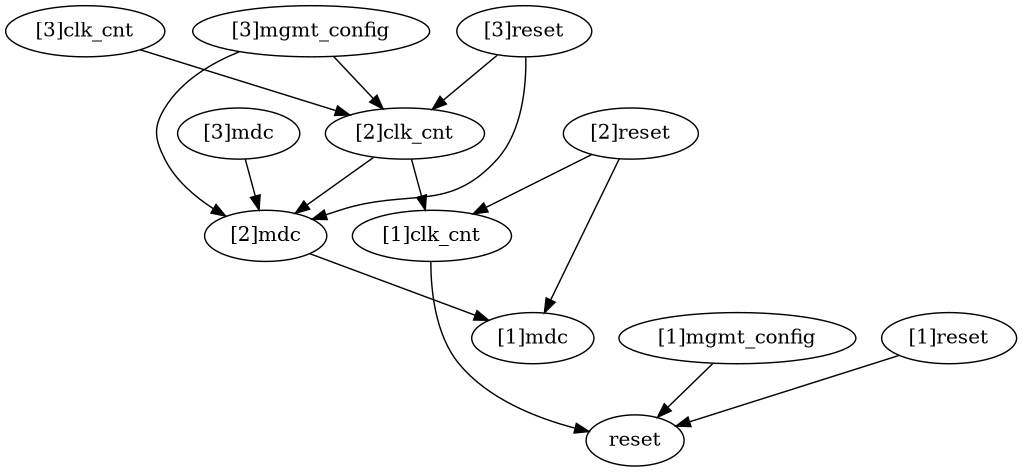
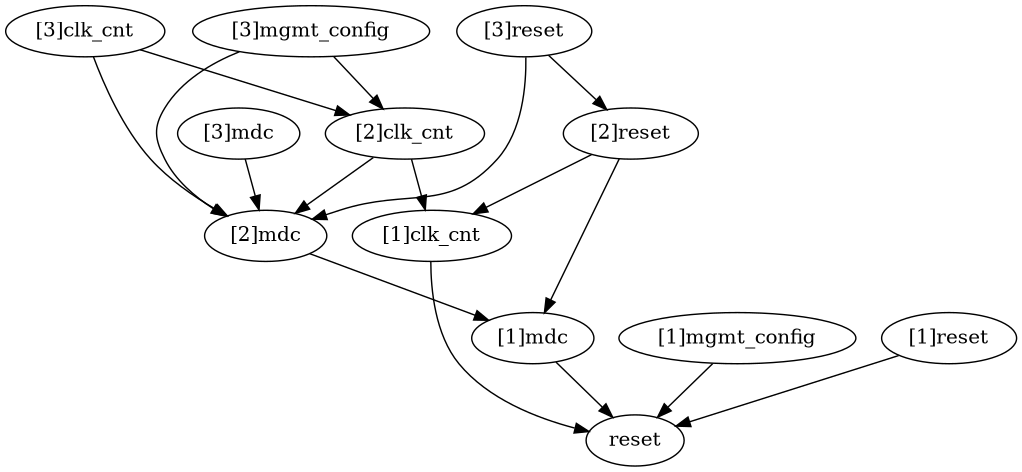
(470, 78) -> (572, 77)
none -> (139, 145)
none -> (579, 385)
